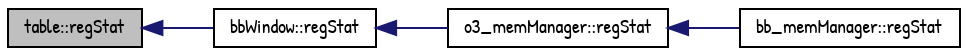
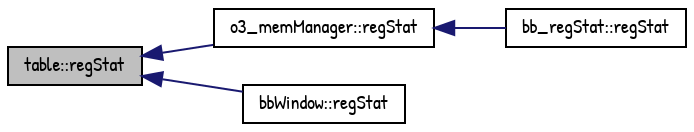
(422, 28) -> (188, 49)
(850, 28) -> (596, 28)
